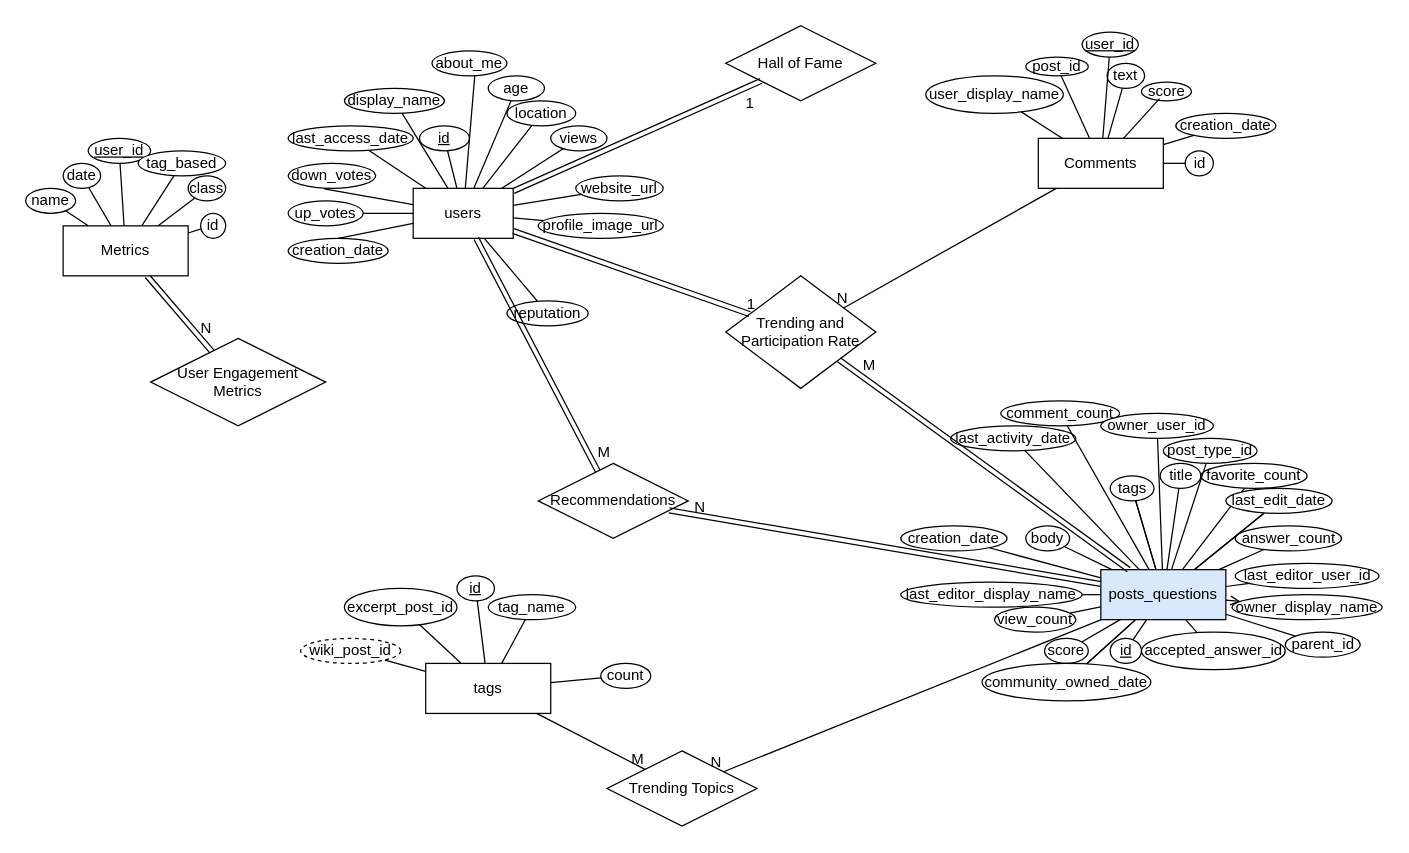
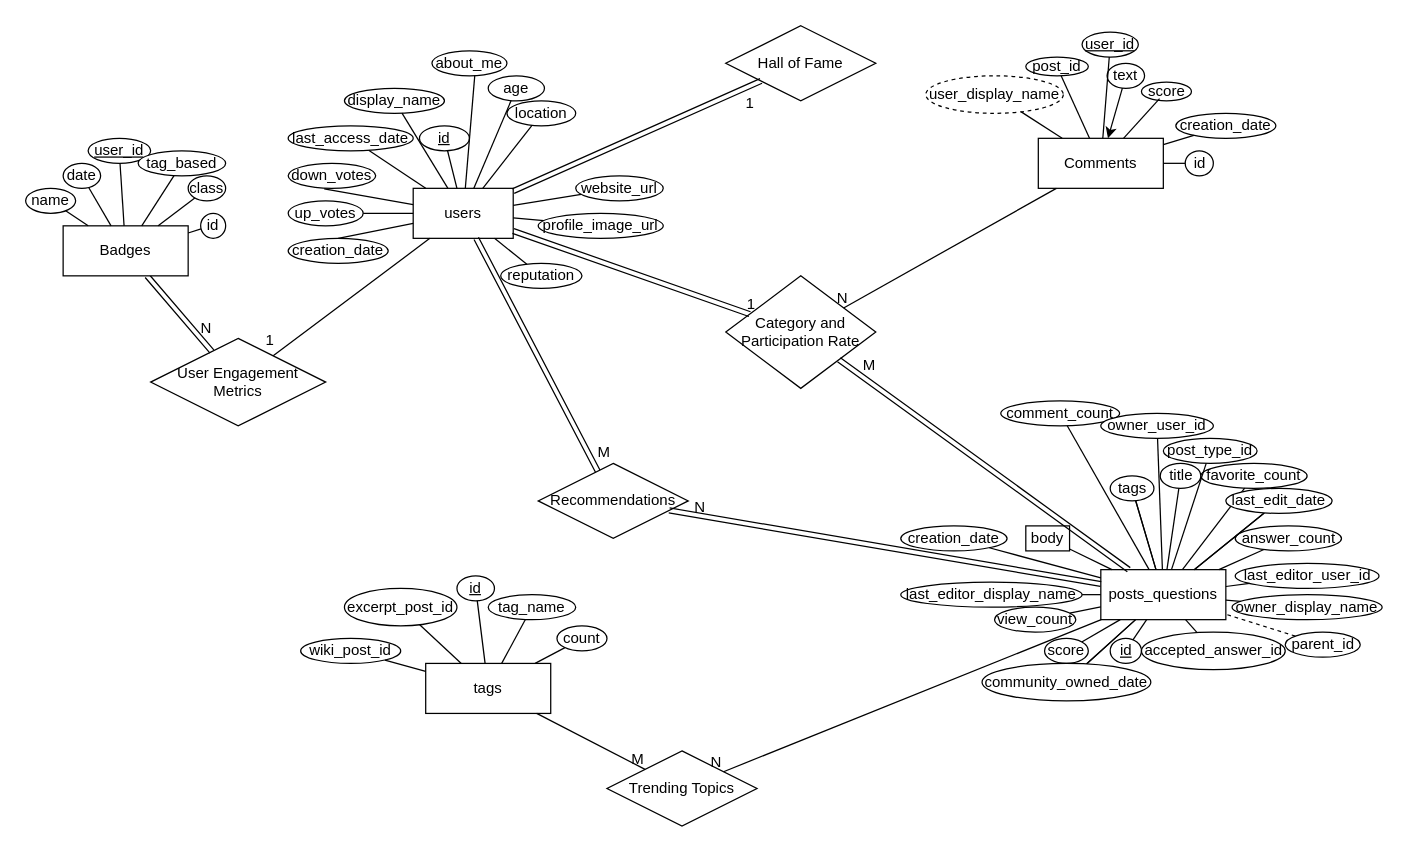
(994, 94) -> (994, 94)
(1110, 131) -> (1111, 129)
(579, 138) -> none
(533, 168) -> none
(126, 251) -> (126, 251)
none -> (352, 297)
(548, 313) -> (541, 276)
(801, 332) -> (801, 332)
(1013, 438) -> none
(1082, 510) -> none
(1048, 538) -> (1048, 538)
(1163, 594) -> (1163, 594)
(1234, 601) -> (1234, 601)
(1259, 625) -> (1259, 625)
(351, 651) -> (351, 651)
(626, 676) -> (582, 638)
